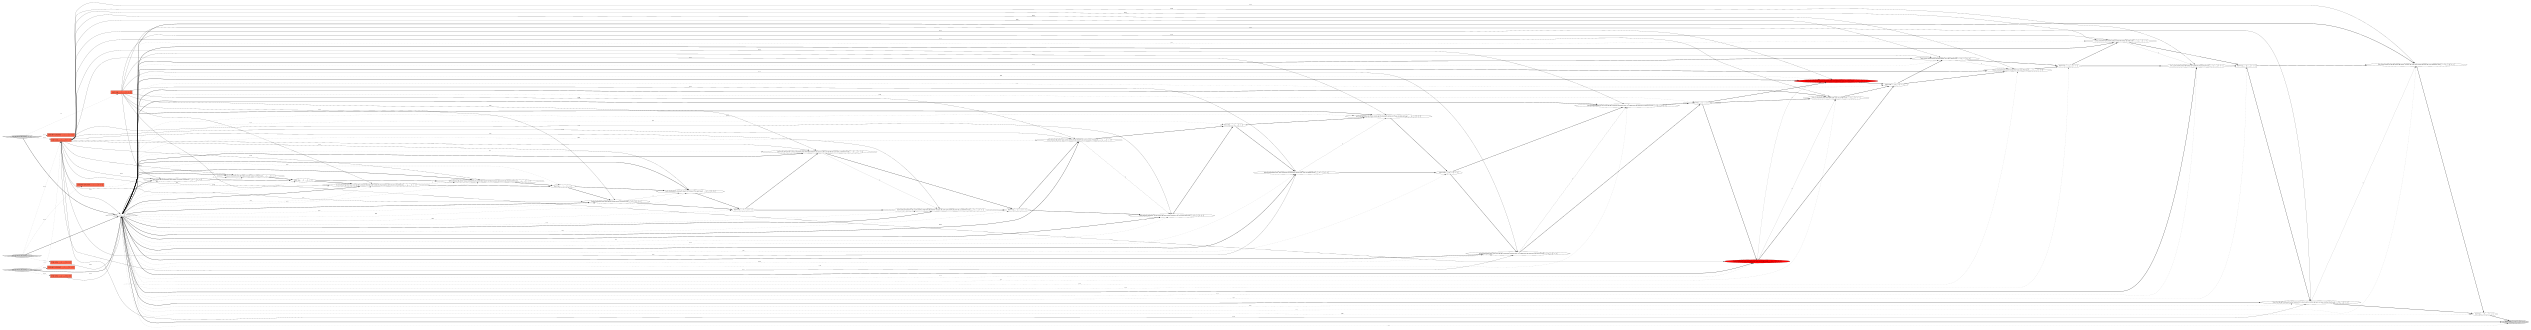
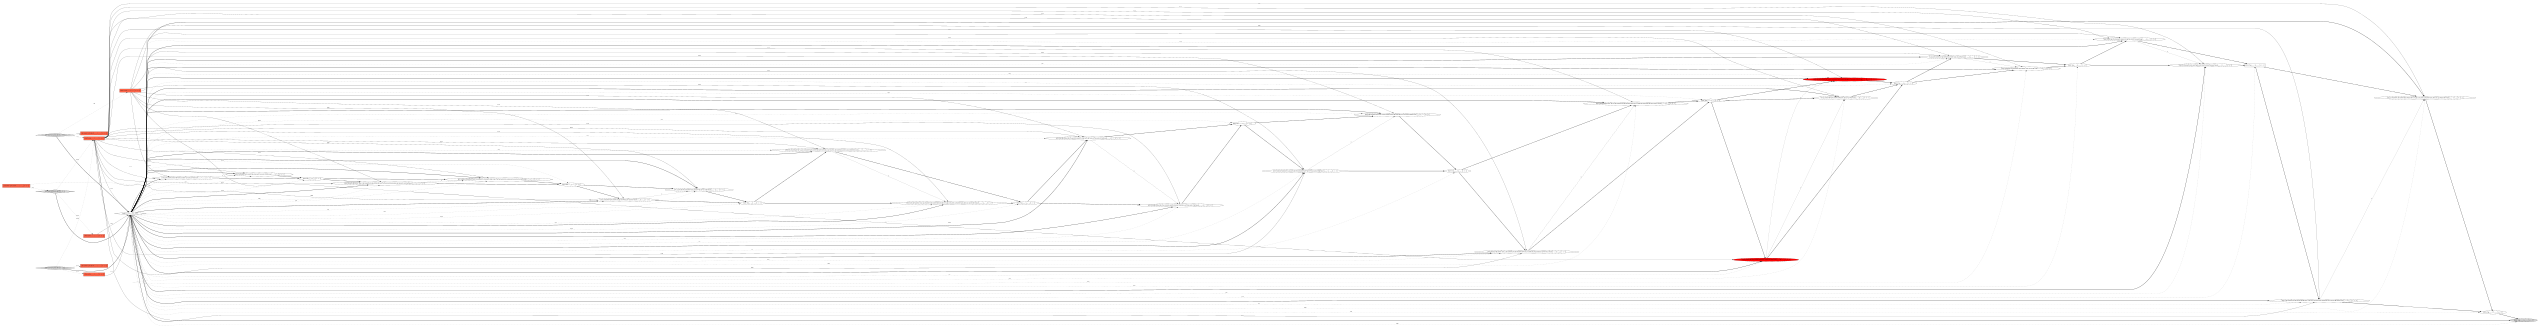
(48, 217) -> (37, 189)
